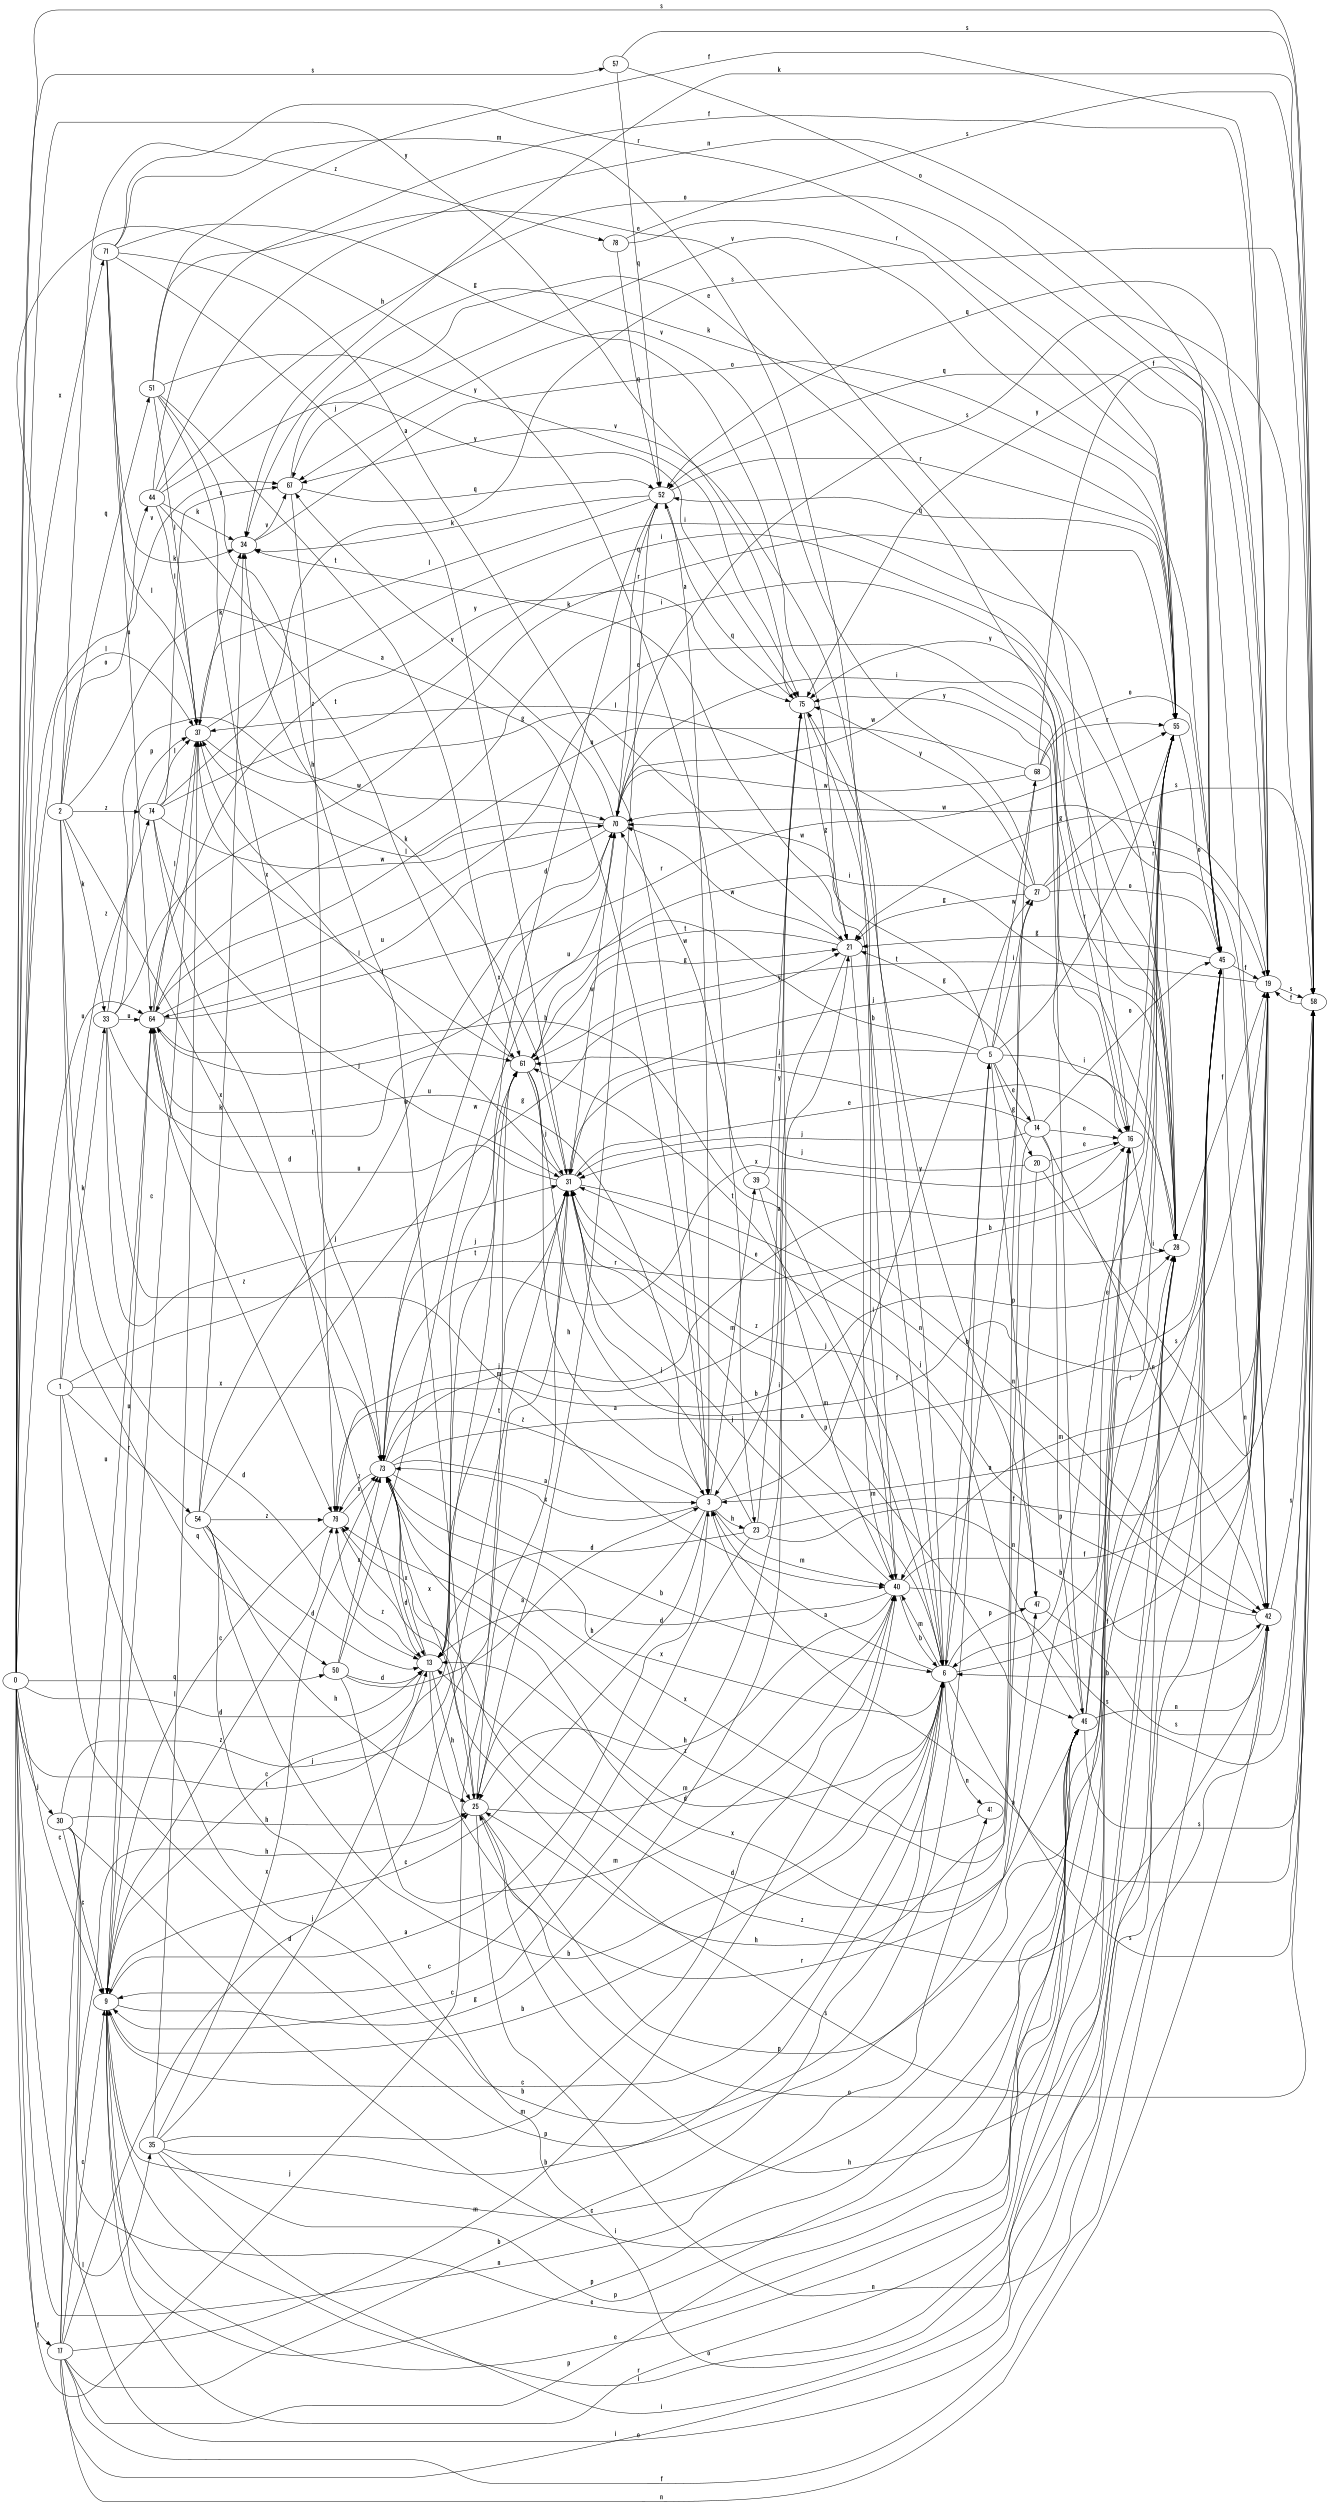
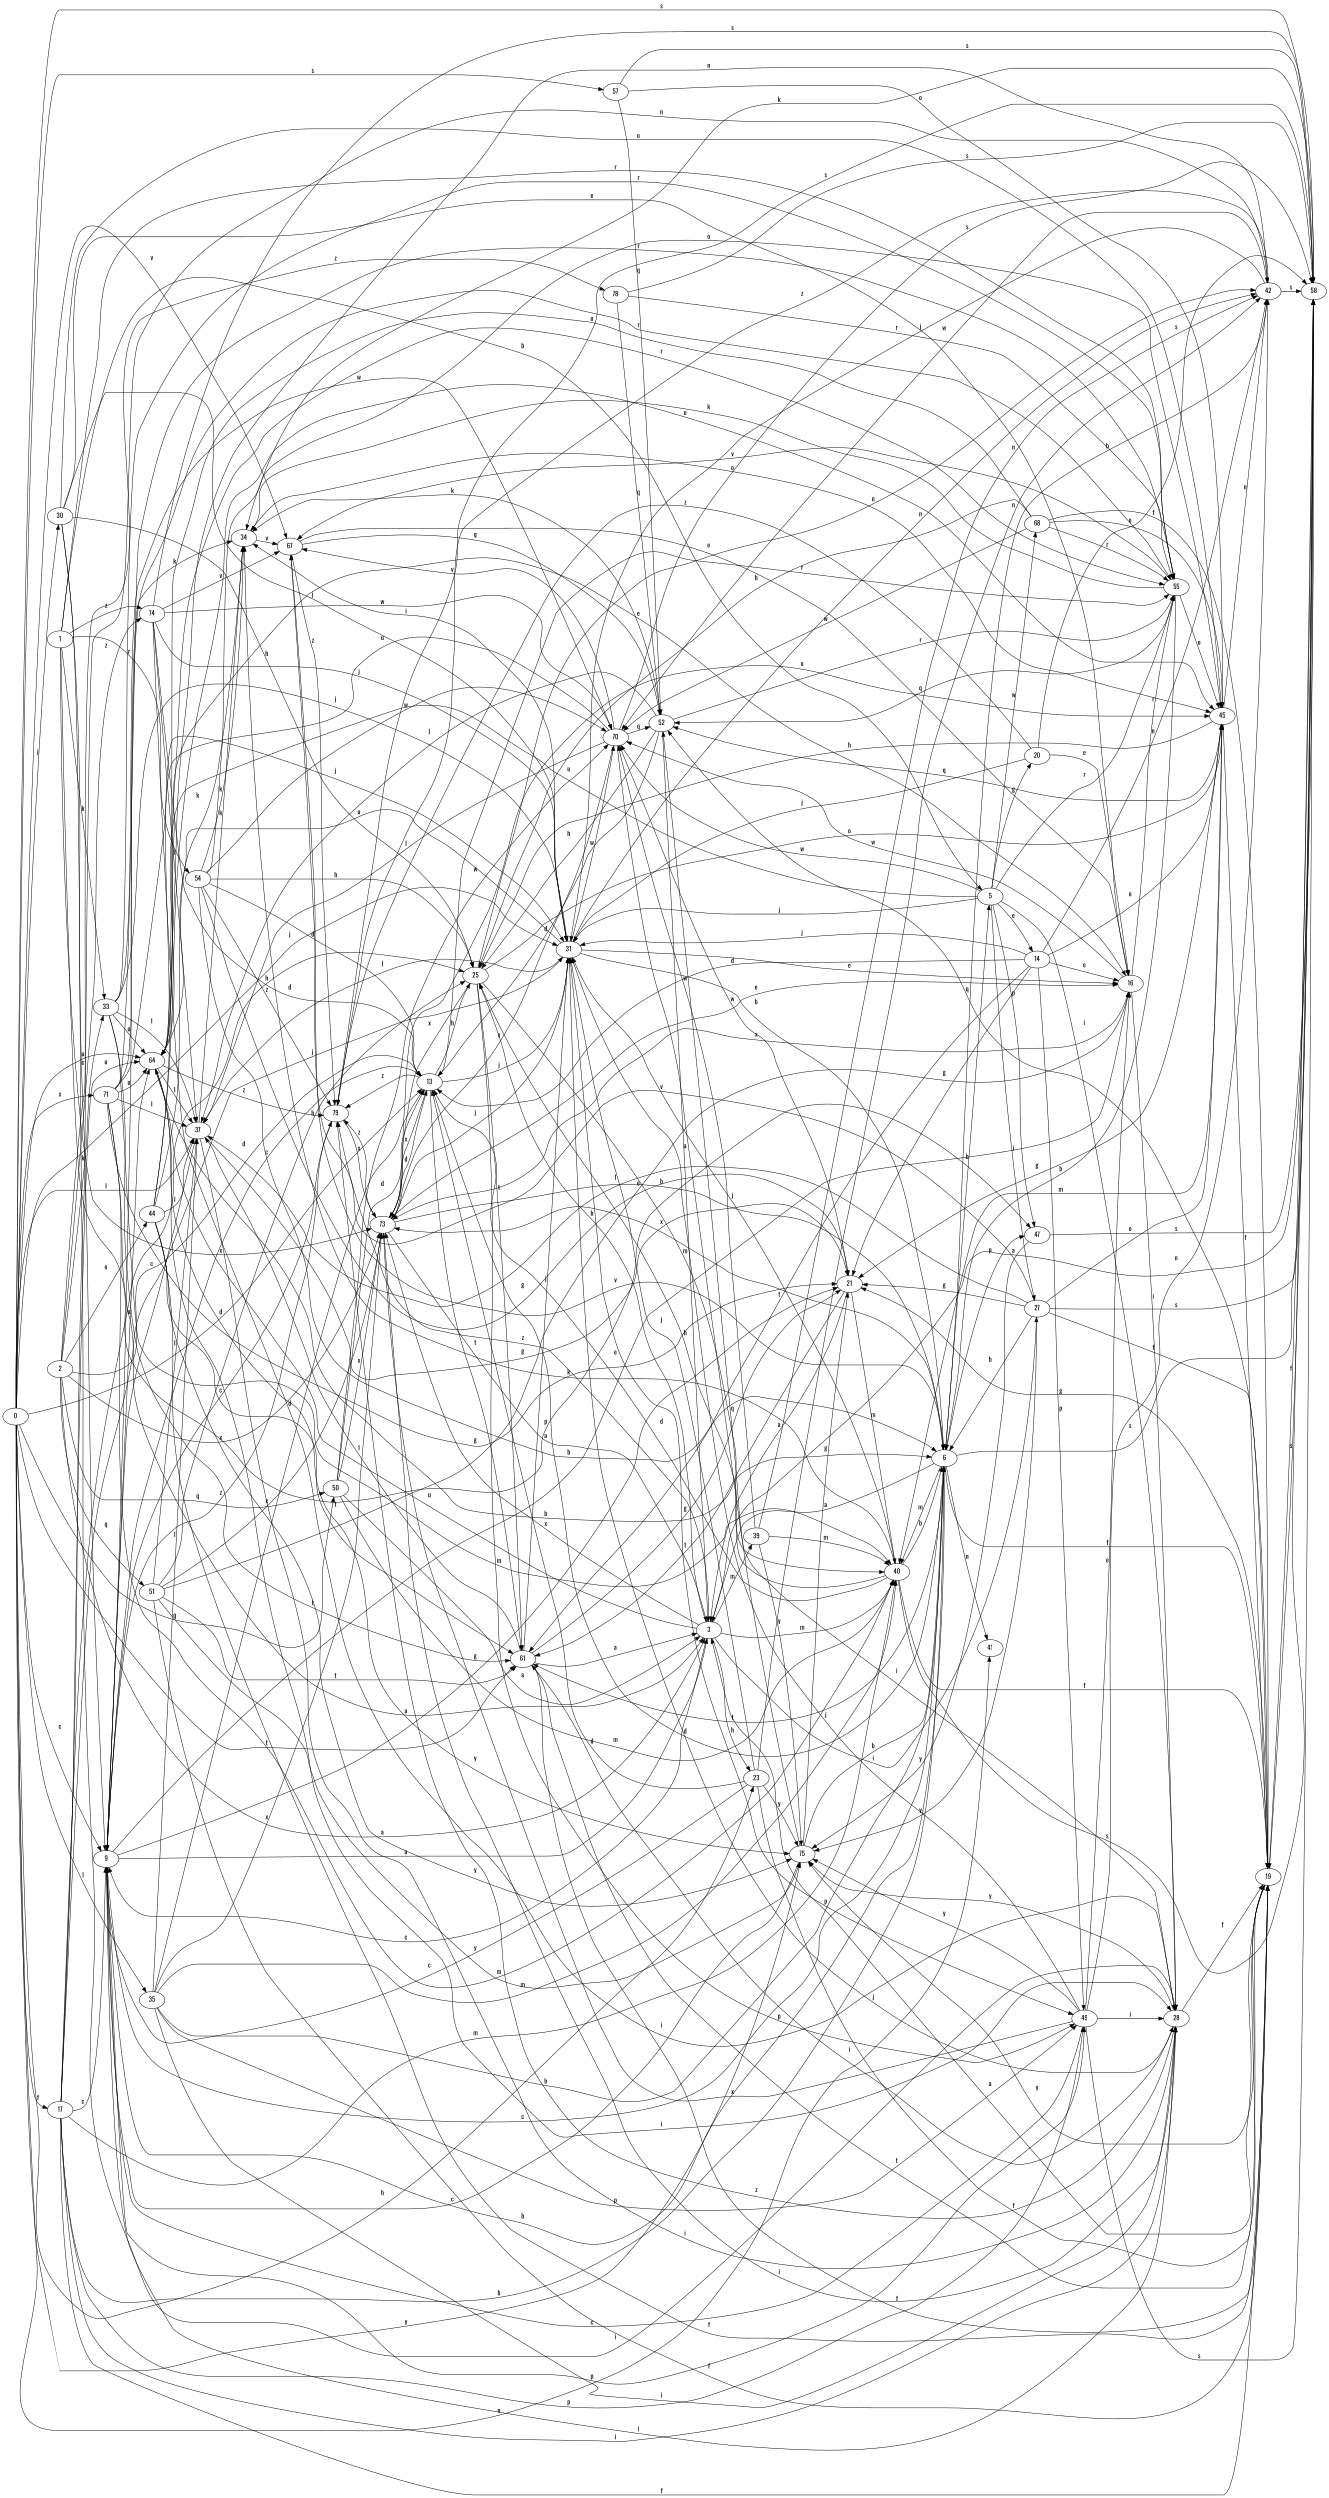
(152, 751) -> (152, 1022)
(406, 839) -> (406, 612)
(680, 1701) -> none
